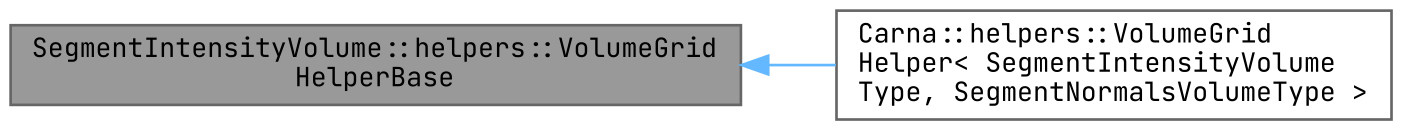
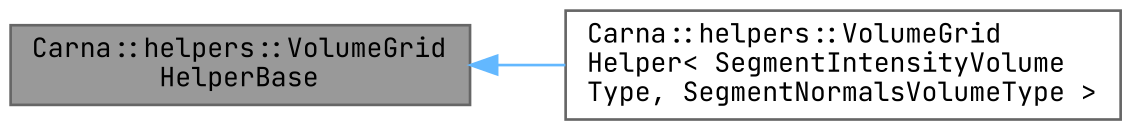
(376, 65) -> (240, 65)
